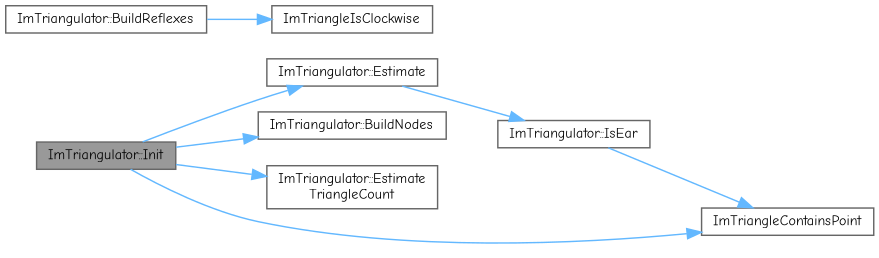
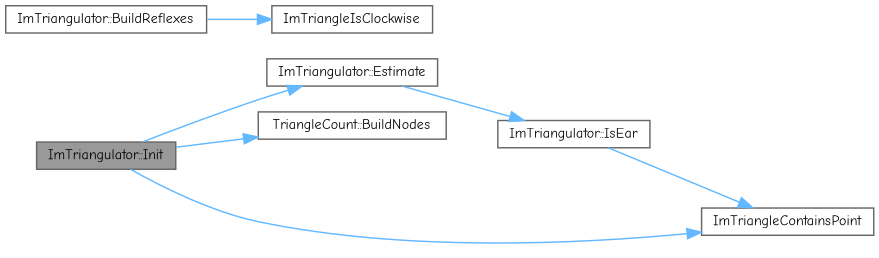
(352, 126) -> (352, 126)
(352, 187) -> none
